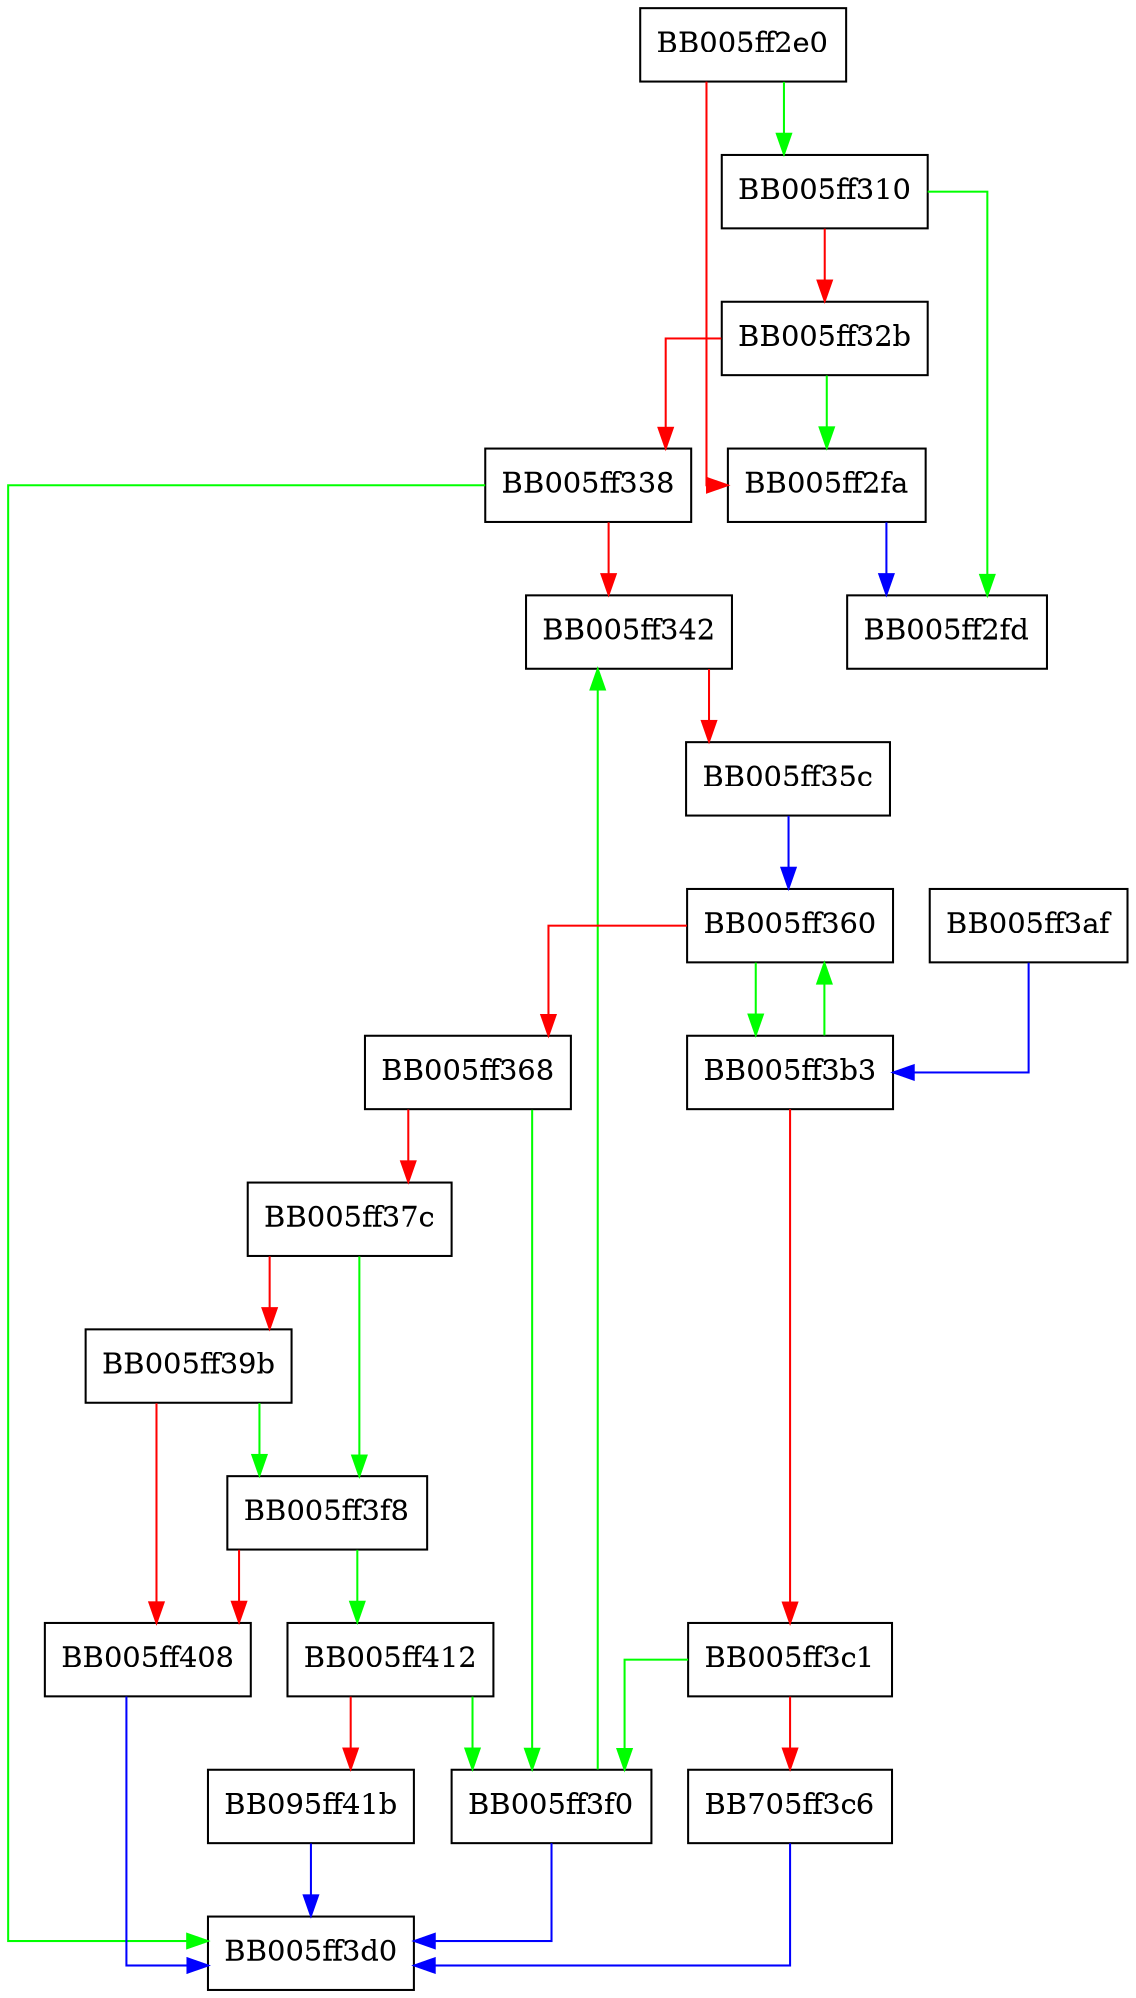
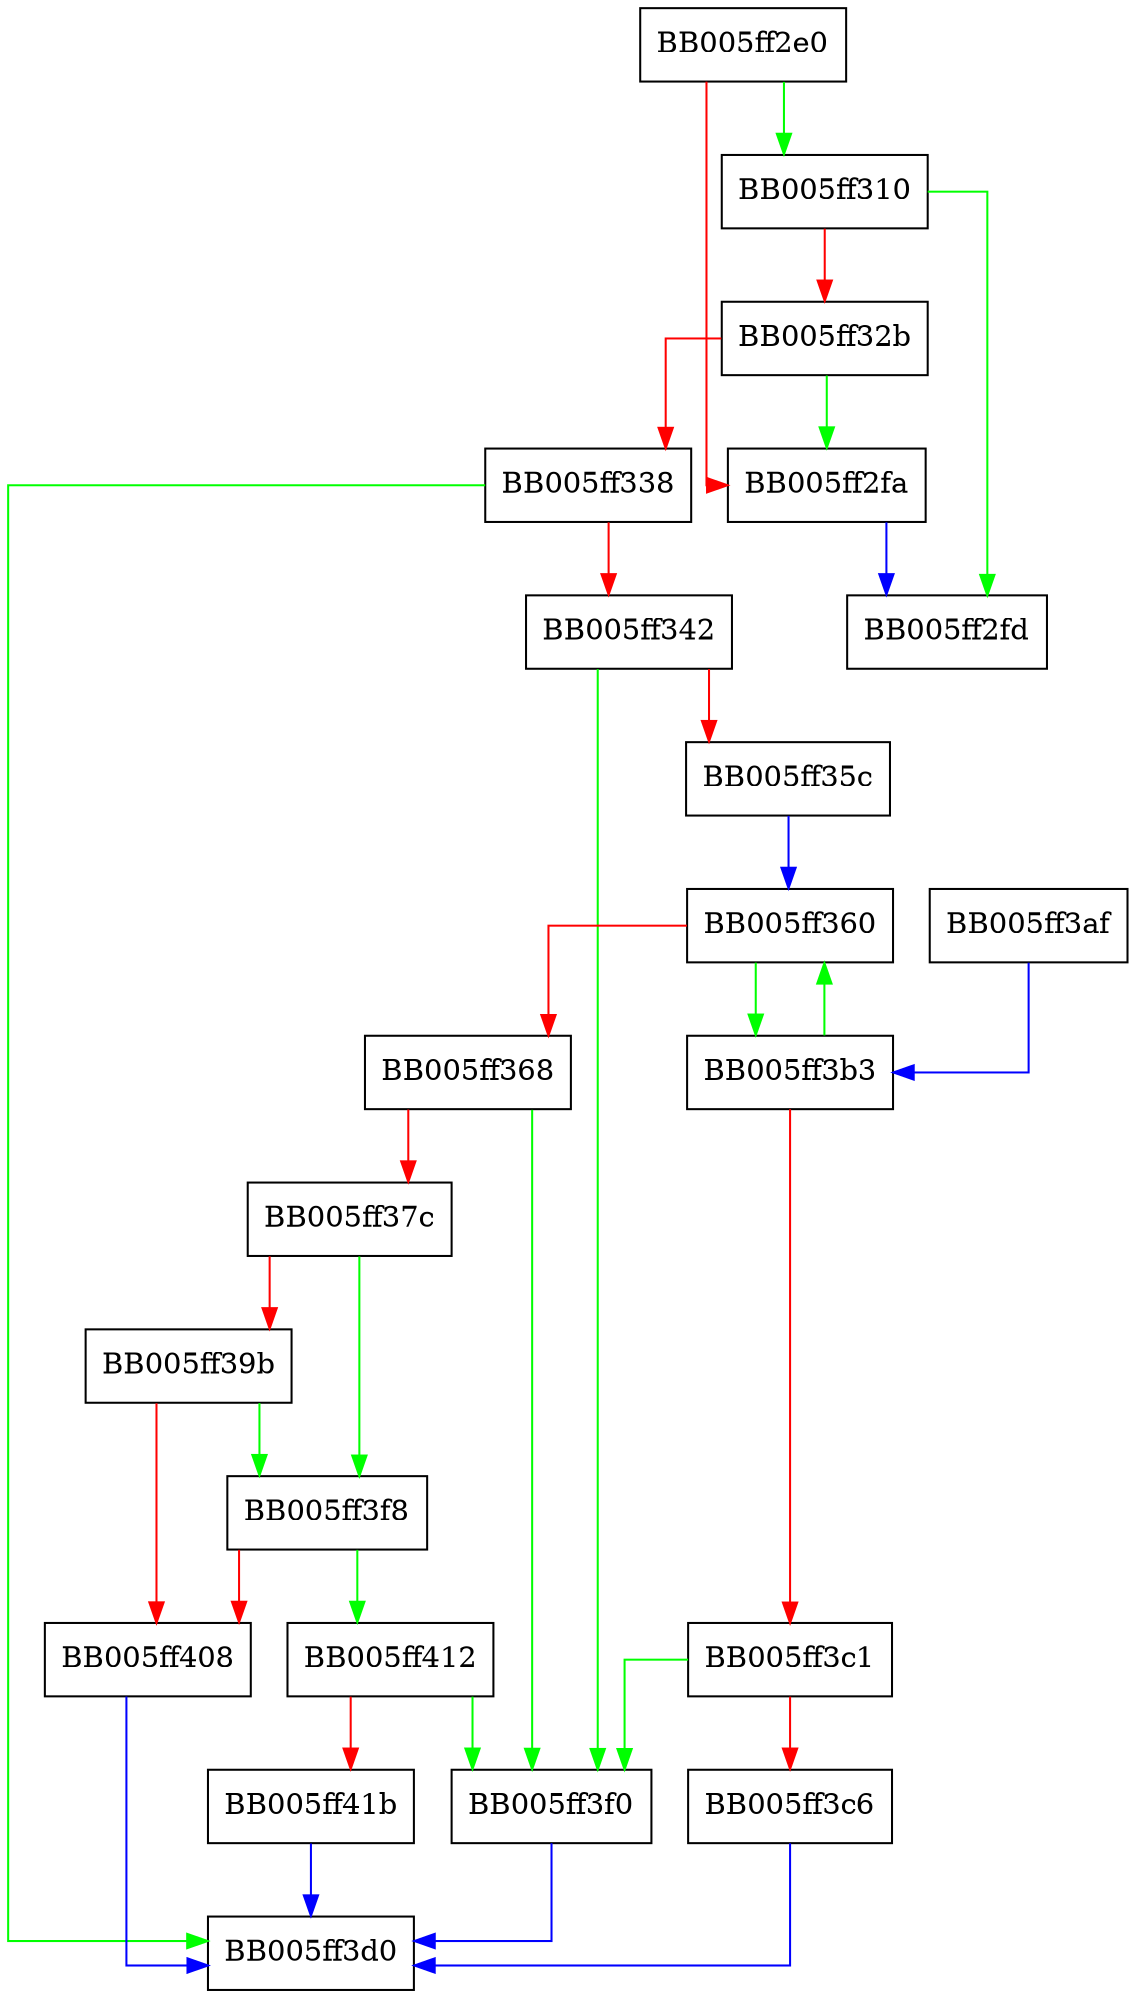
(598, 1229) -> (598, 1209)
(311, 1806) -> (311, 1806)
(790, 1806) -> (790, 1806)
